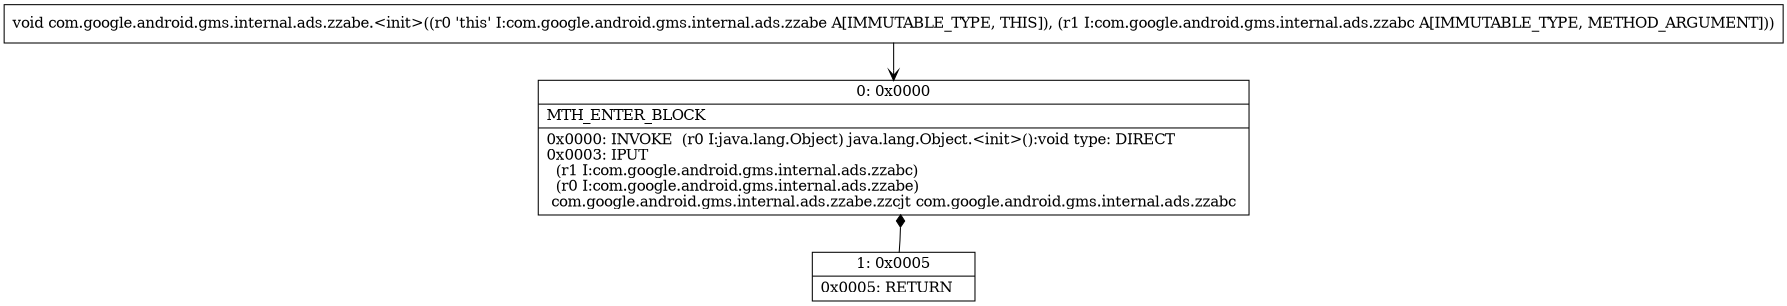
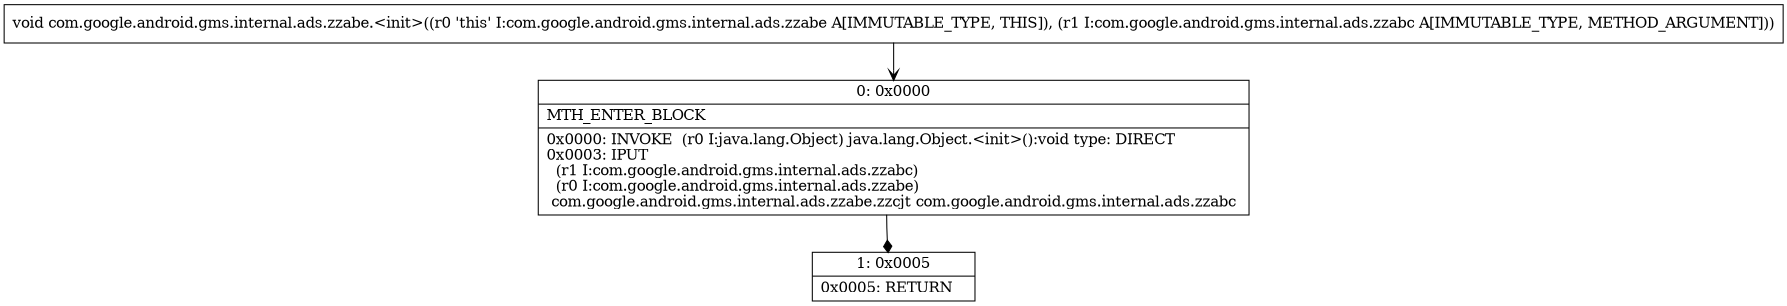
(900, 240) -> (887, 227)
